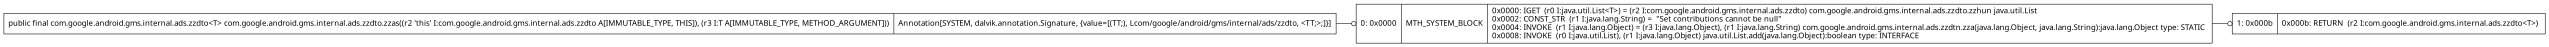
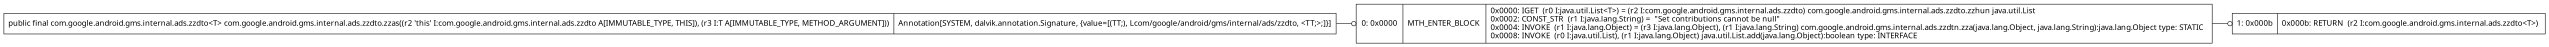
(1444, 23) -> (1444, 23)
